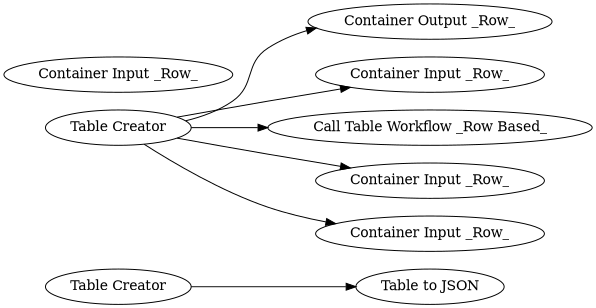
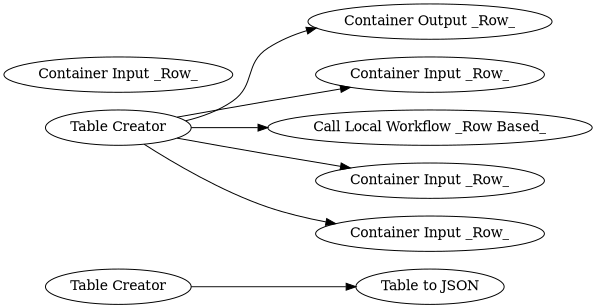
(430, 128) -> (430, 128)
